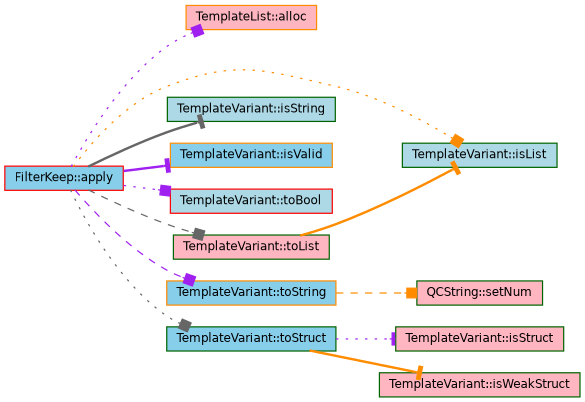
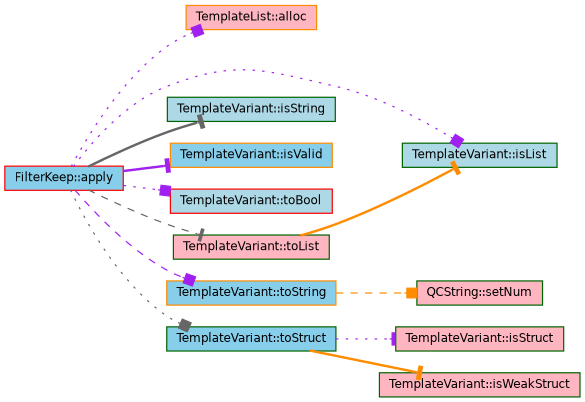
(252, 70) -> (252, 70)
(142, 214) -> (142, 214)
